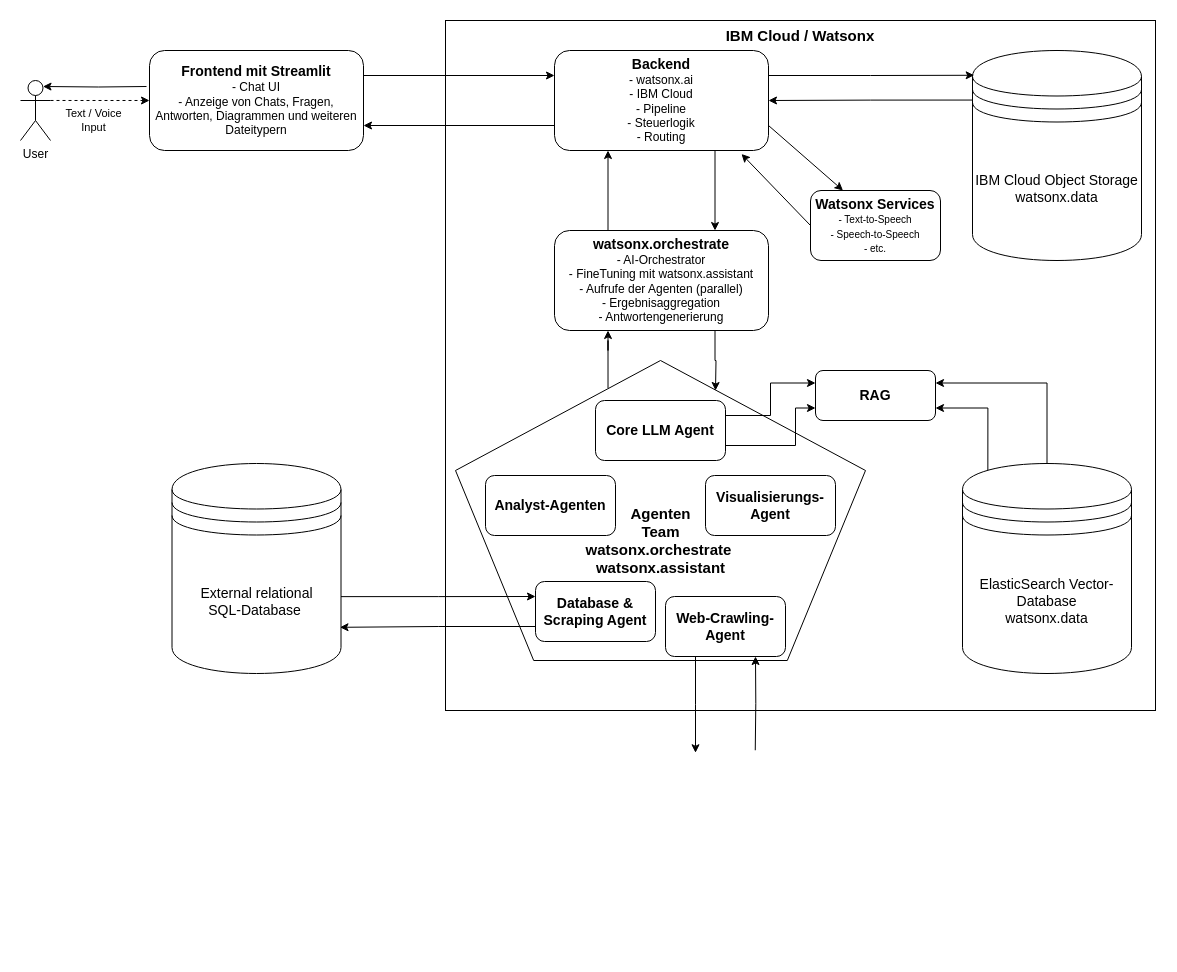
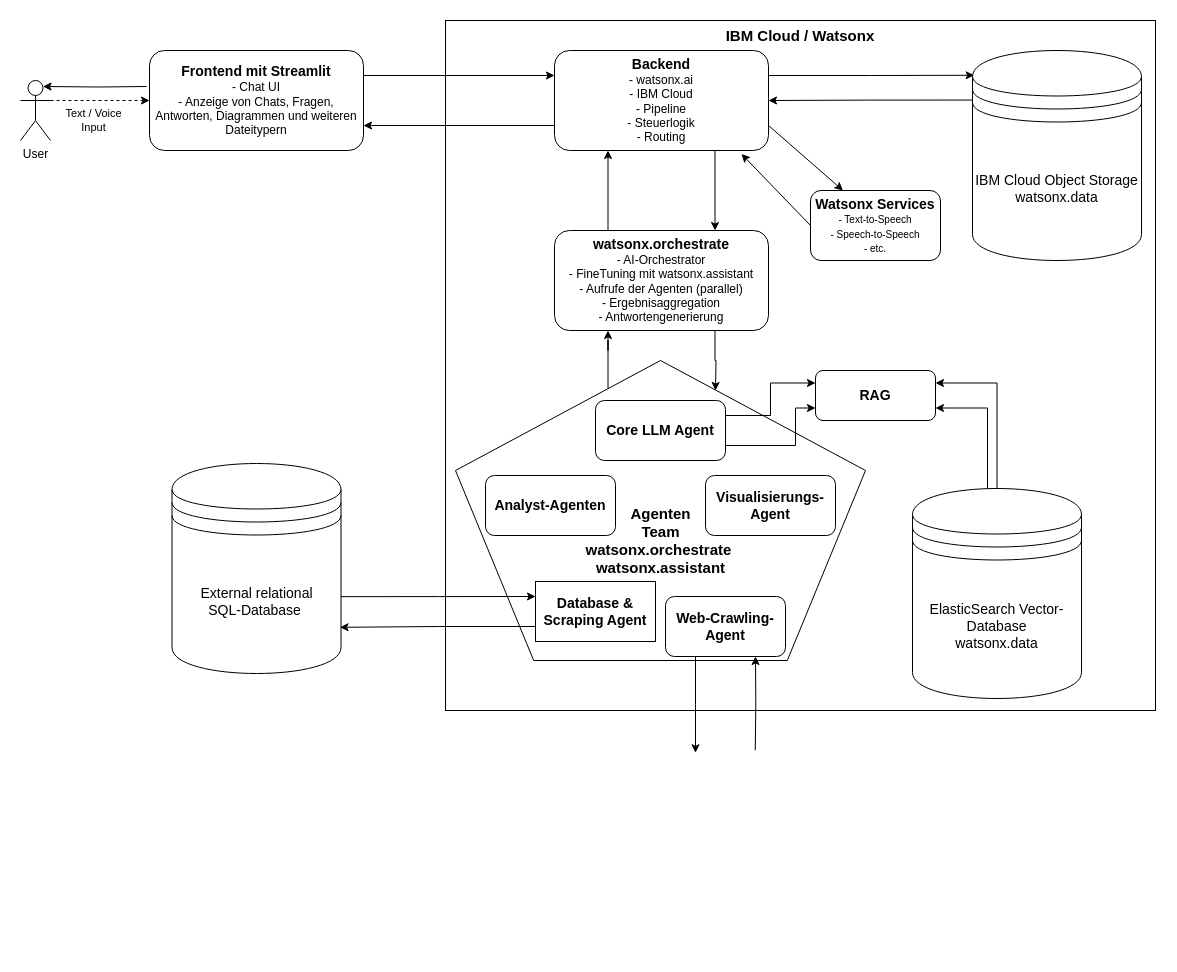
(1047, 569) -> (997, 594)
(596, 612) -> (596, 612)
